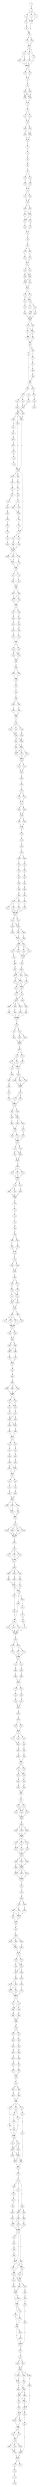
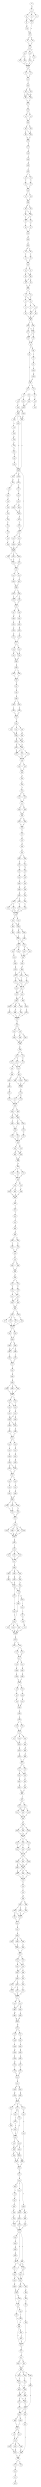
(13, 1652) -> none
